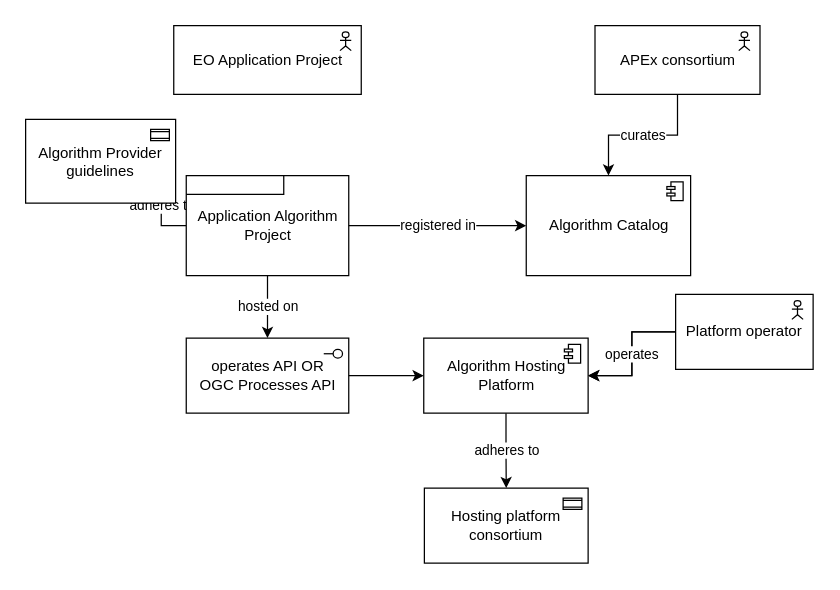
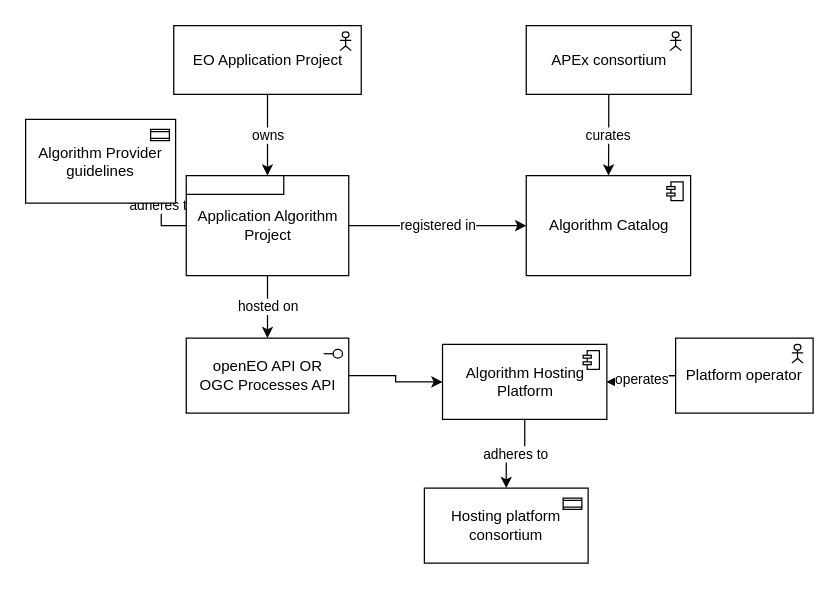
(678, 60) -> (609, 60)
none -> (268, 131)
(744, 332) -> (744, 376)
(268, 376) -> (268, 376)
(506, 376) -> (525, 382)
